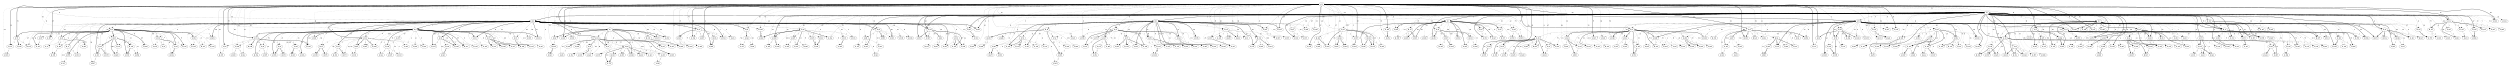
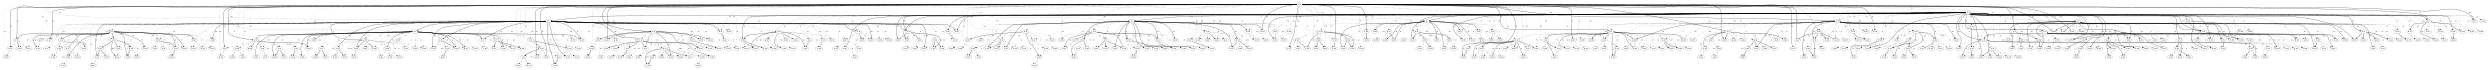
(615, 23) -> (535, 44)
(1306, 30) -> none
(761, 33) -> (748, 45)
(814, 42) -> (796, 36)
(1985, 51) -> (1971, 37)
